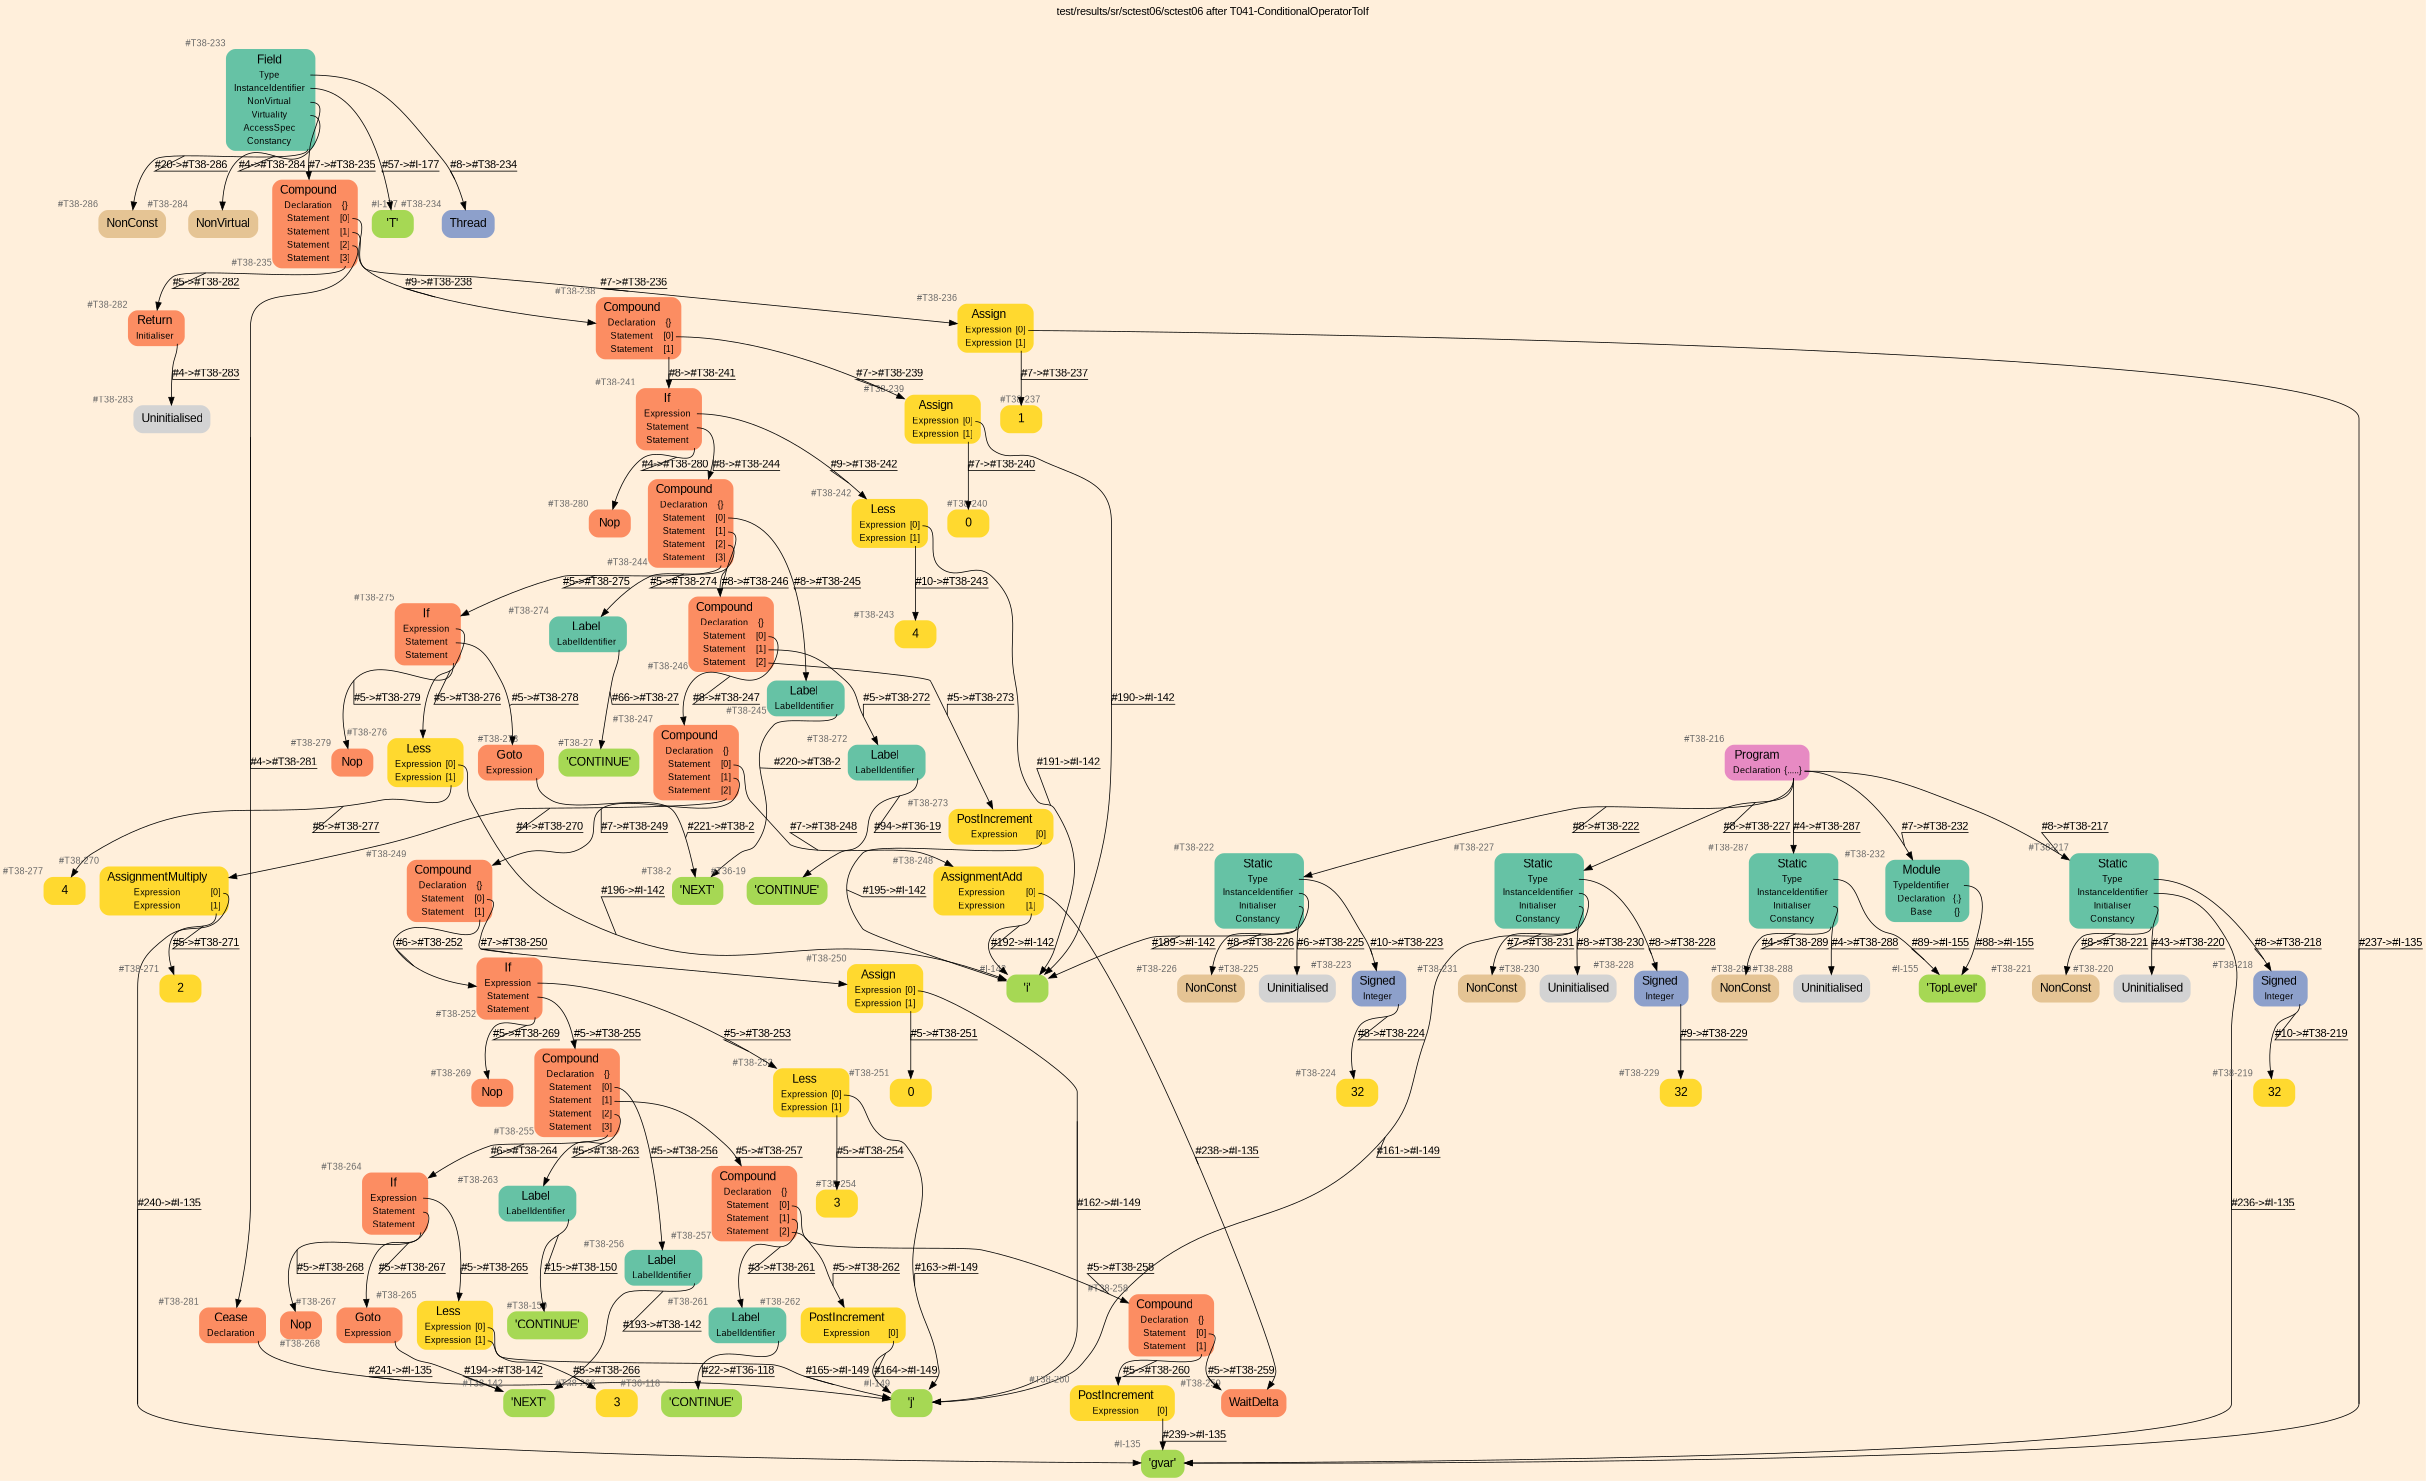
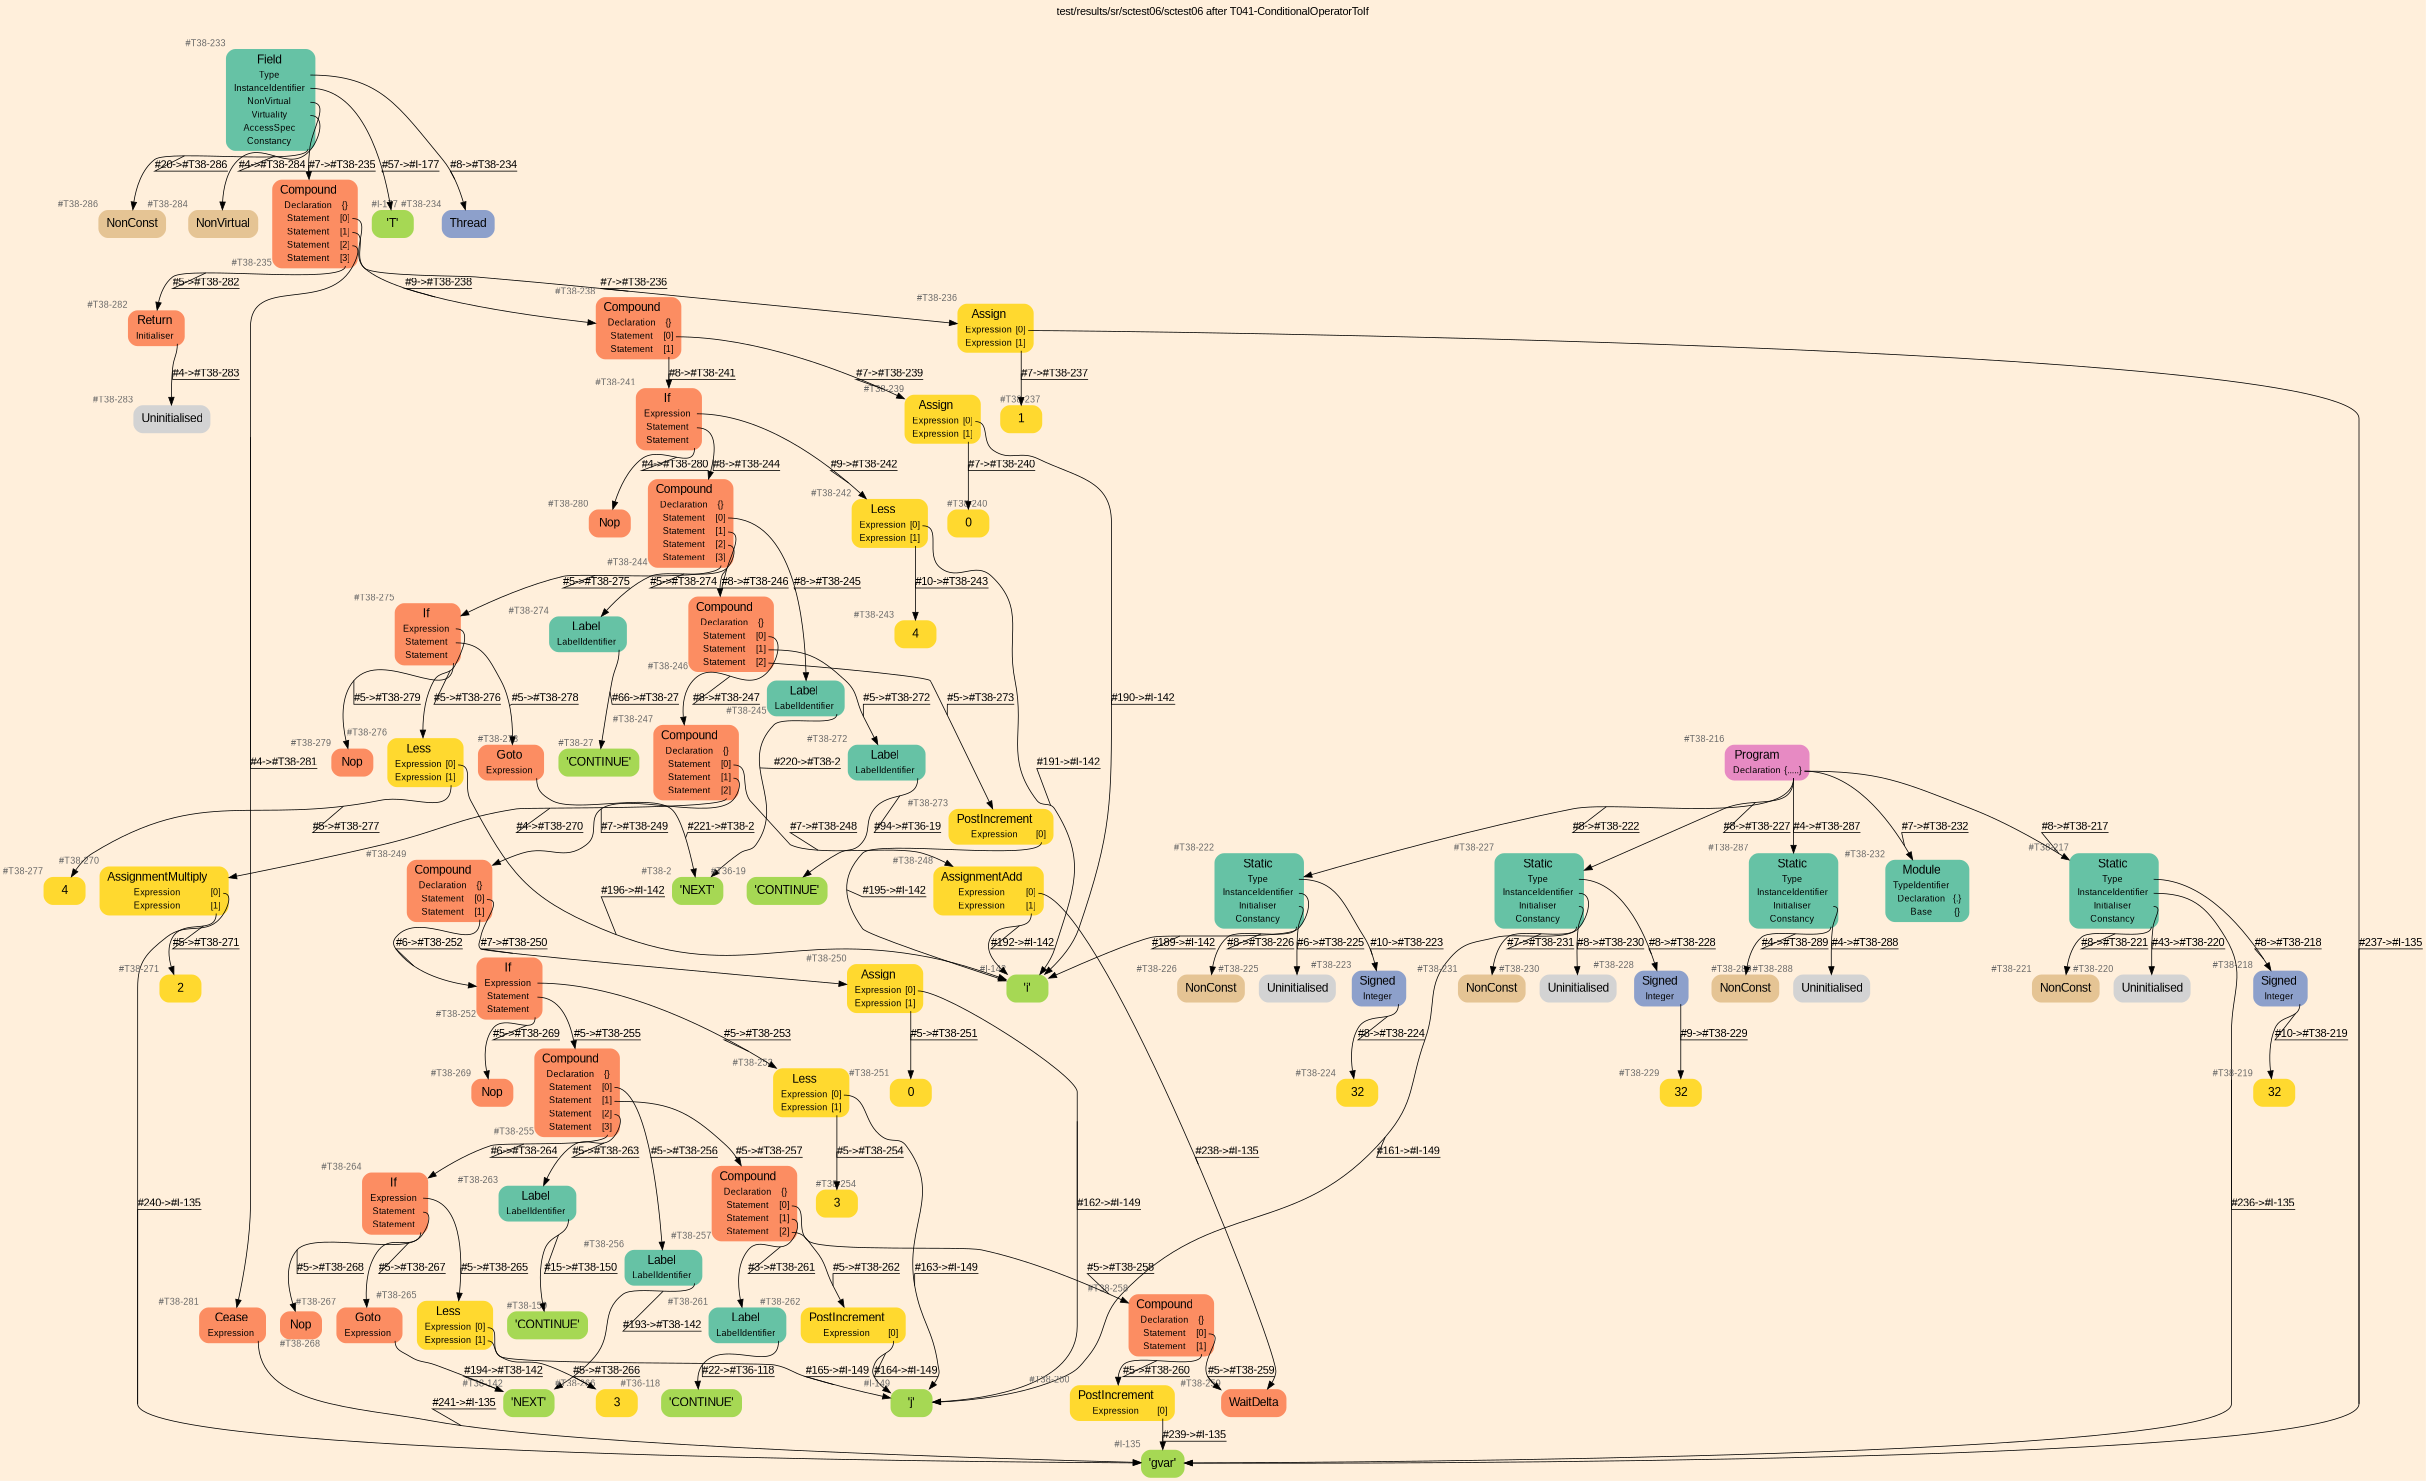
(1952, 989) -> none
(231, 1333) -> (231, 1333)
(550, 1384) -> (679, 1444)
